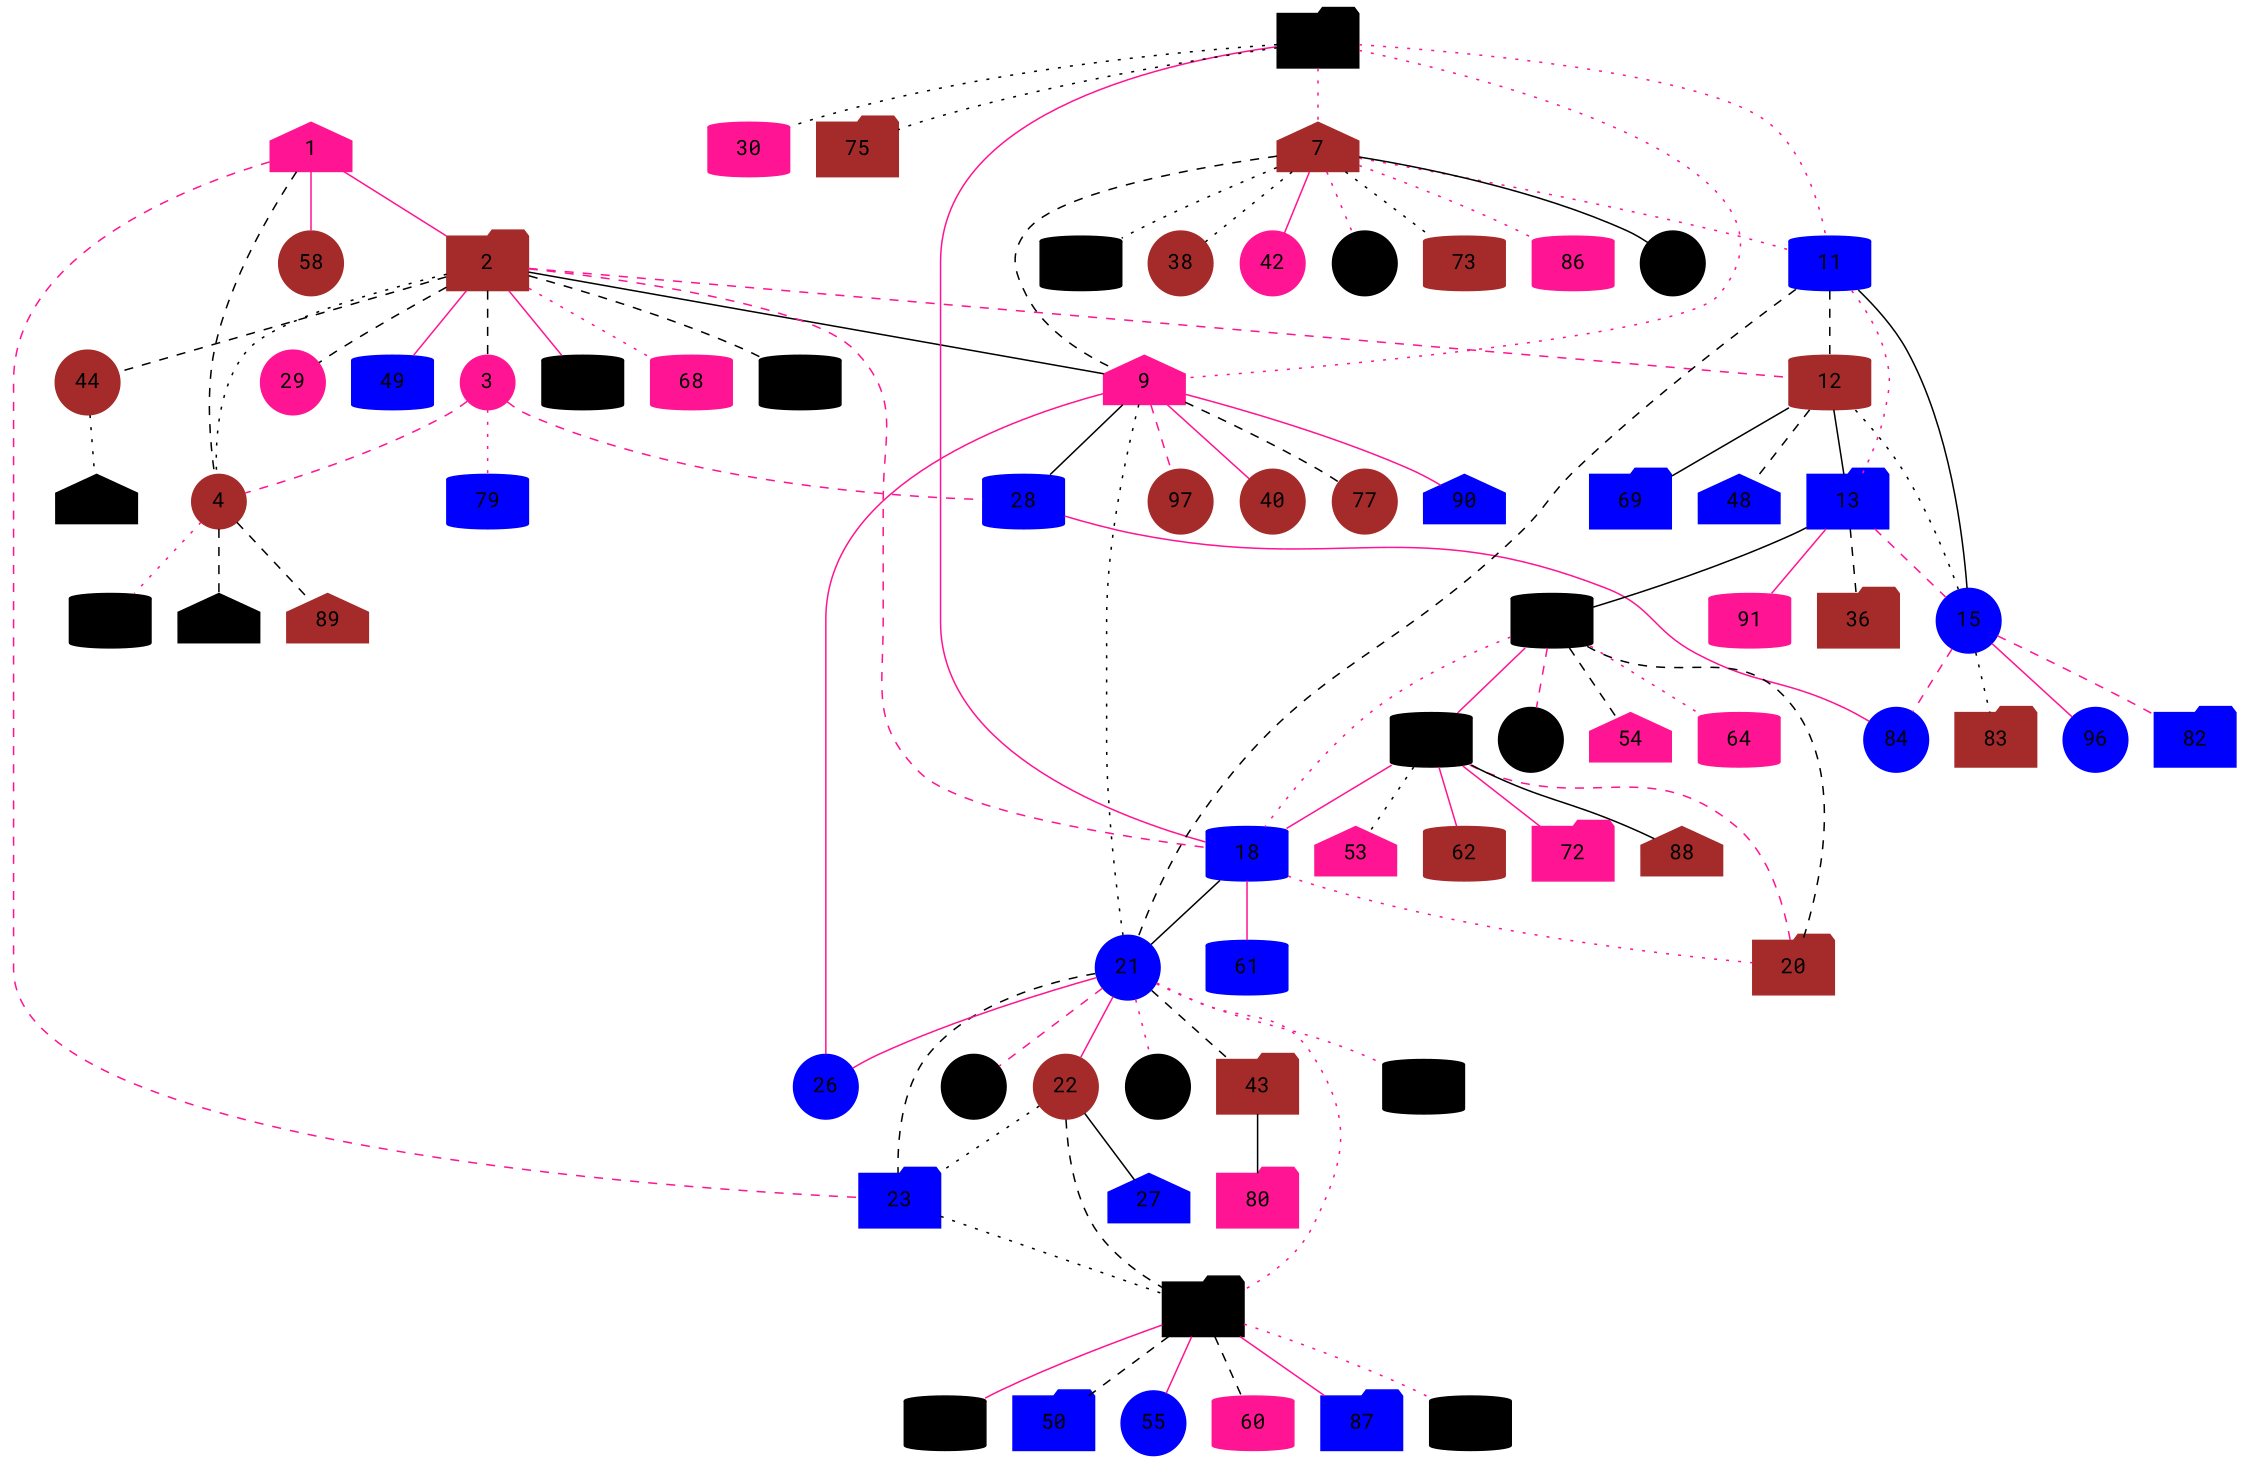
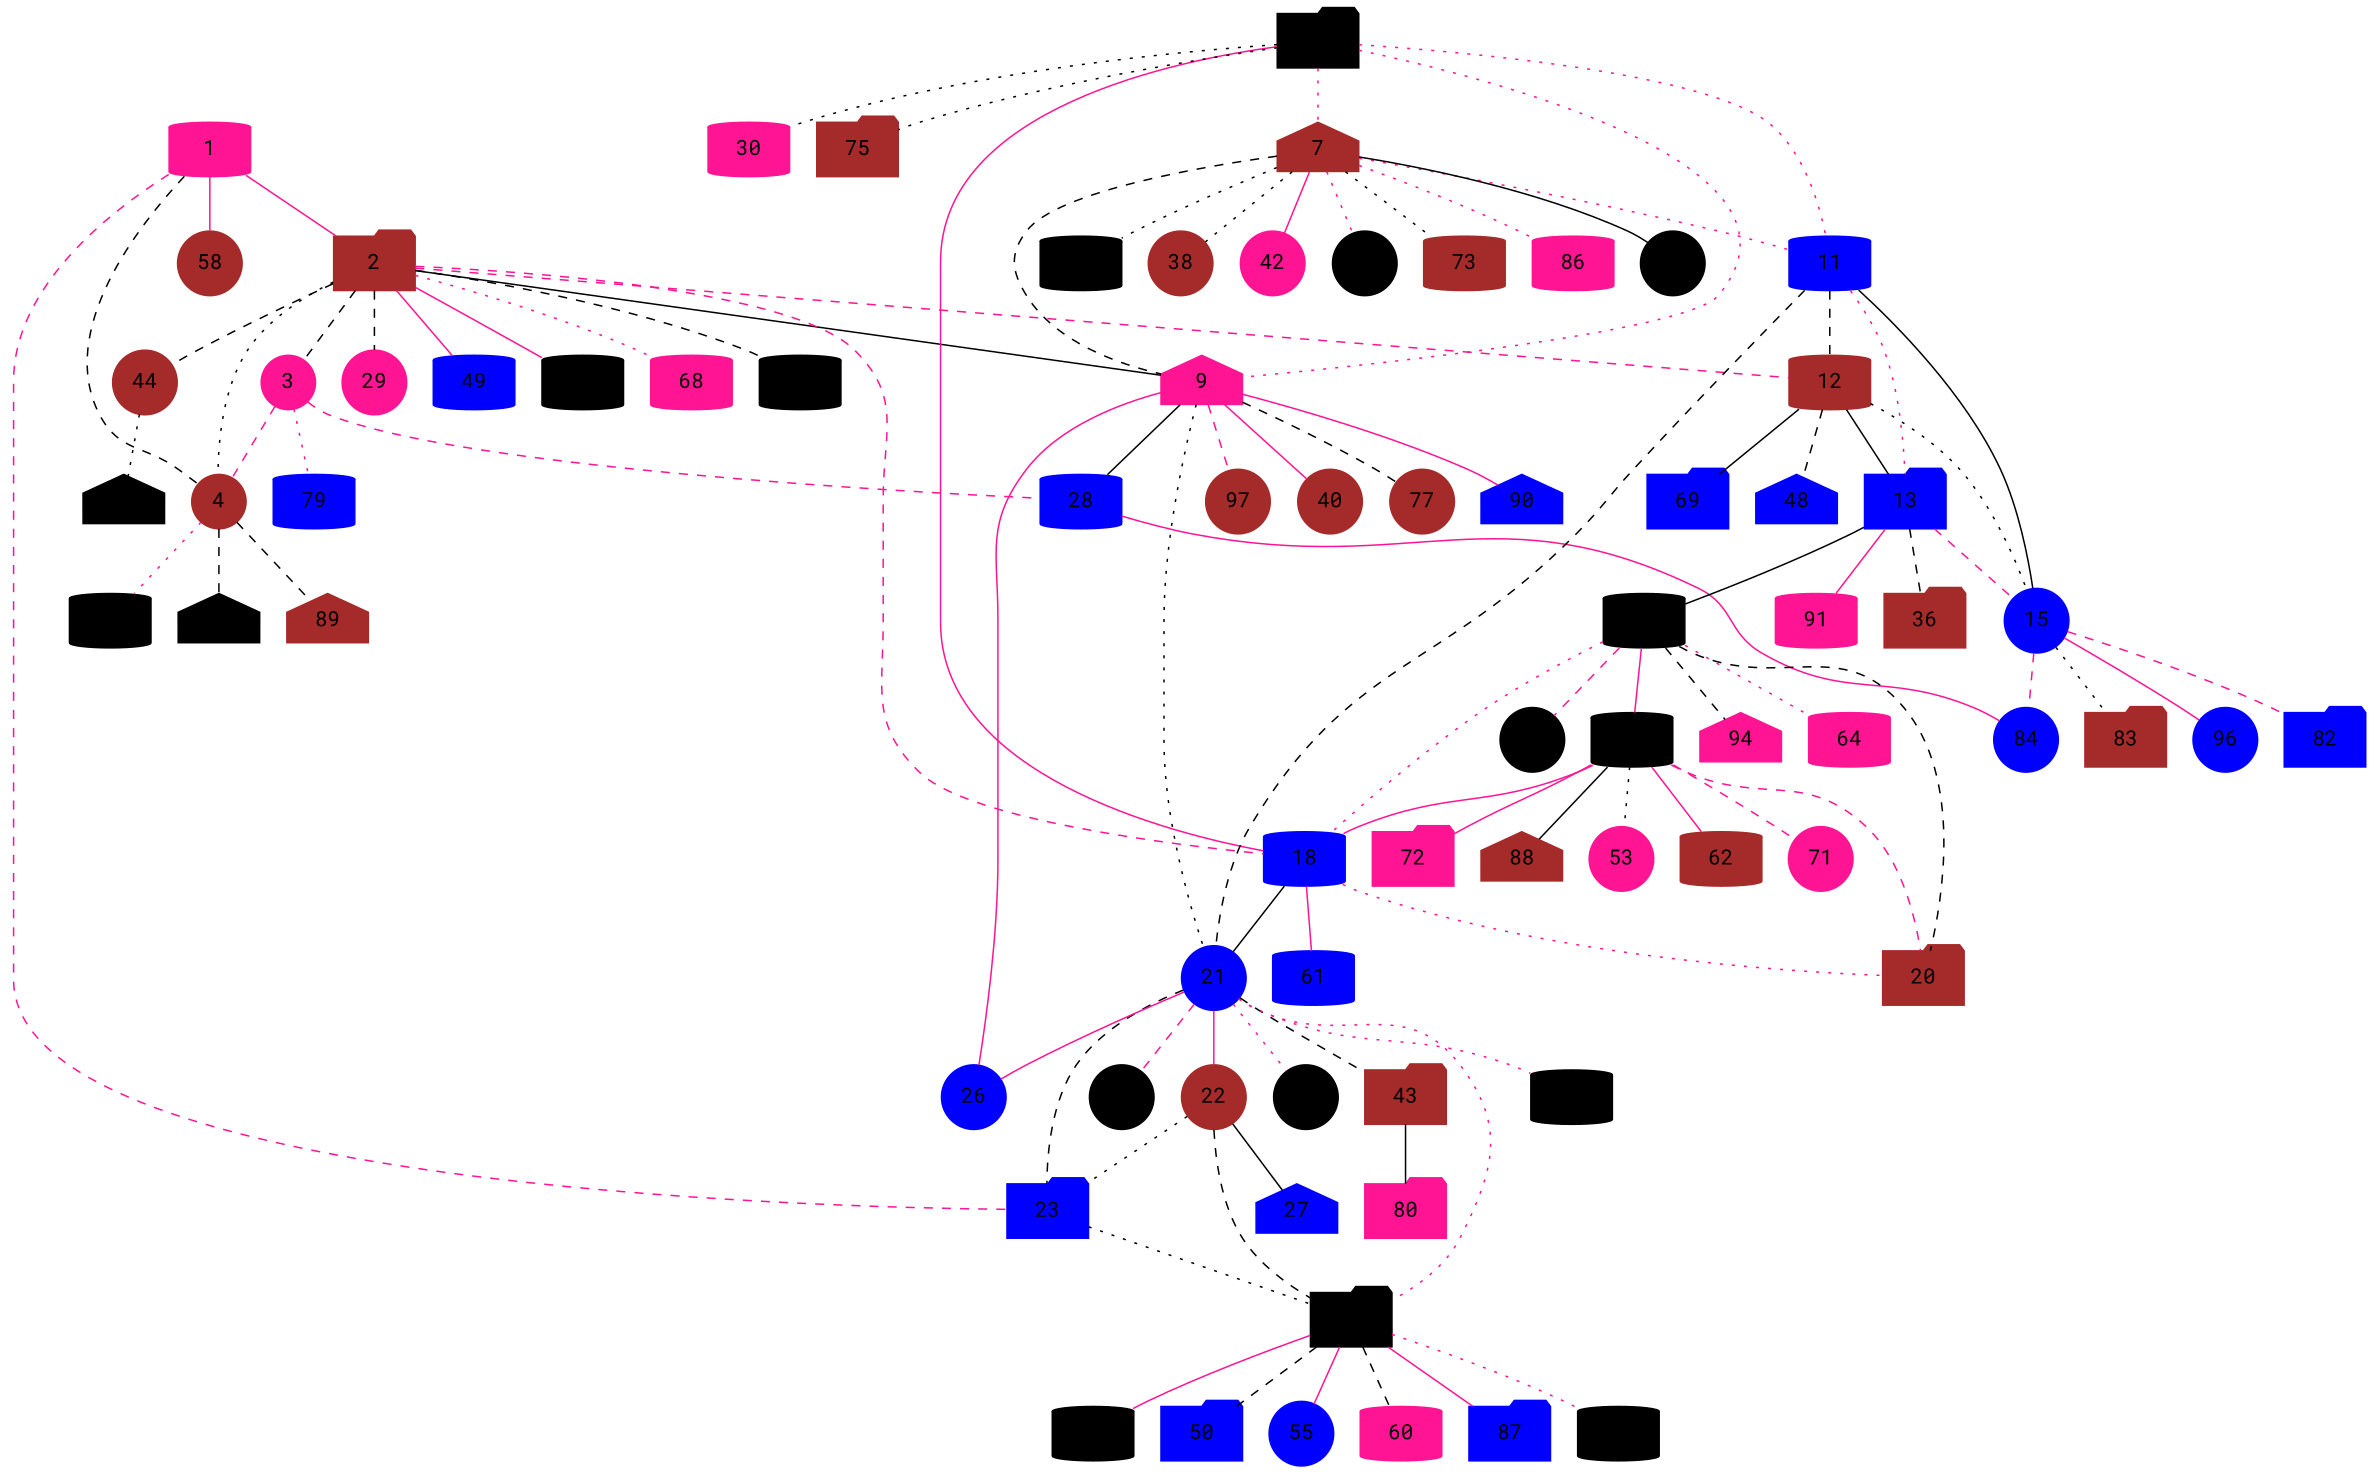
(311, 149) -> (210, 149)
(1630, 740) -> (1741, 740)
(1356, 854) -> (1621, 859)
none -> (1821, 859)
